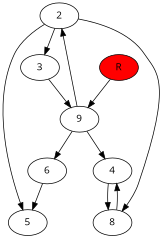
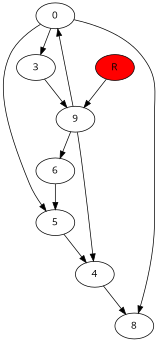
(59, 16) -> (55, 16)
(117, 200) -> (73, 246)
